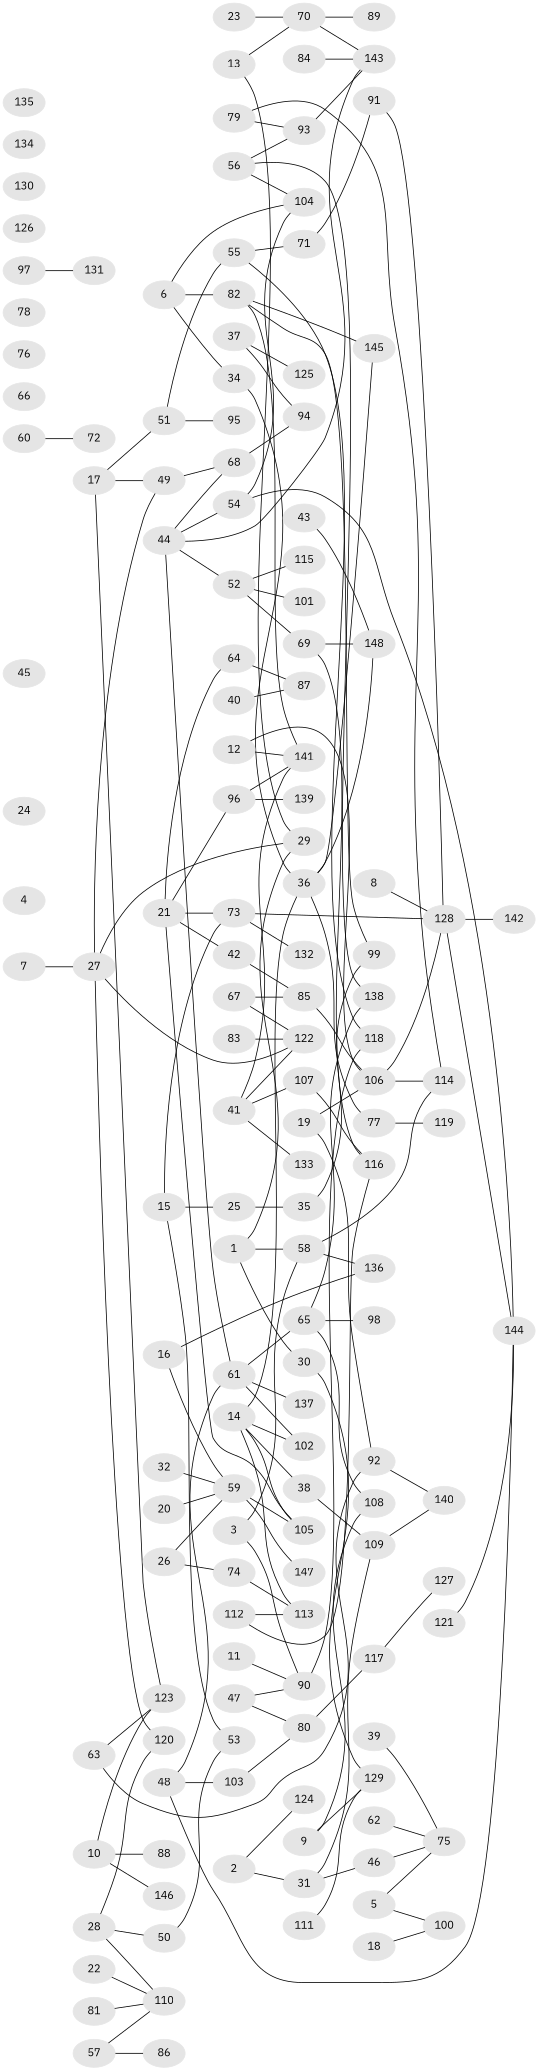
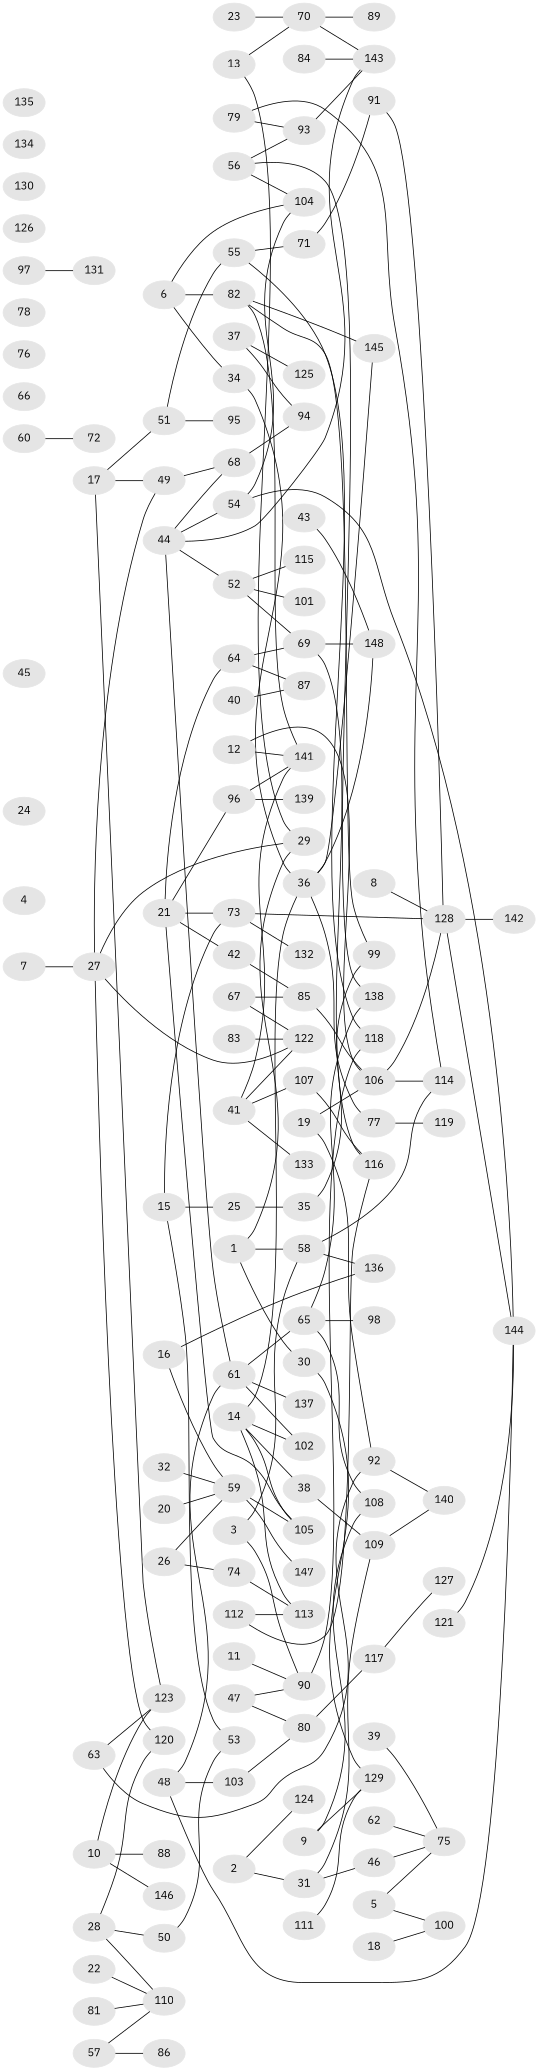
none -> (271, 651)
